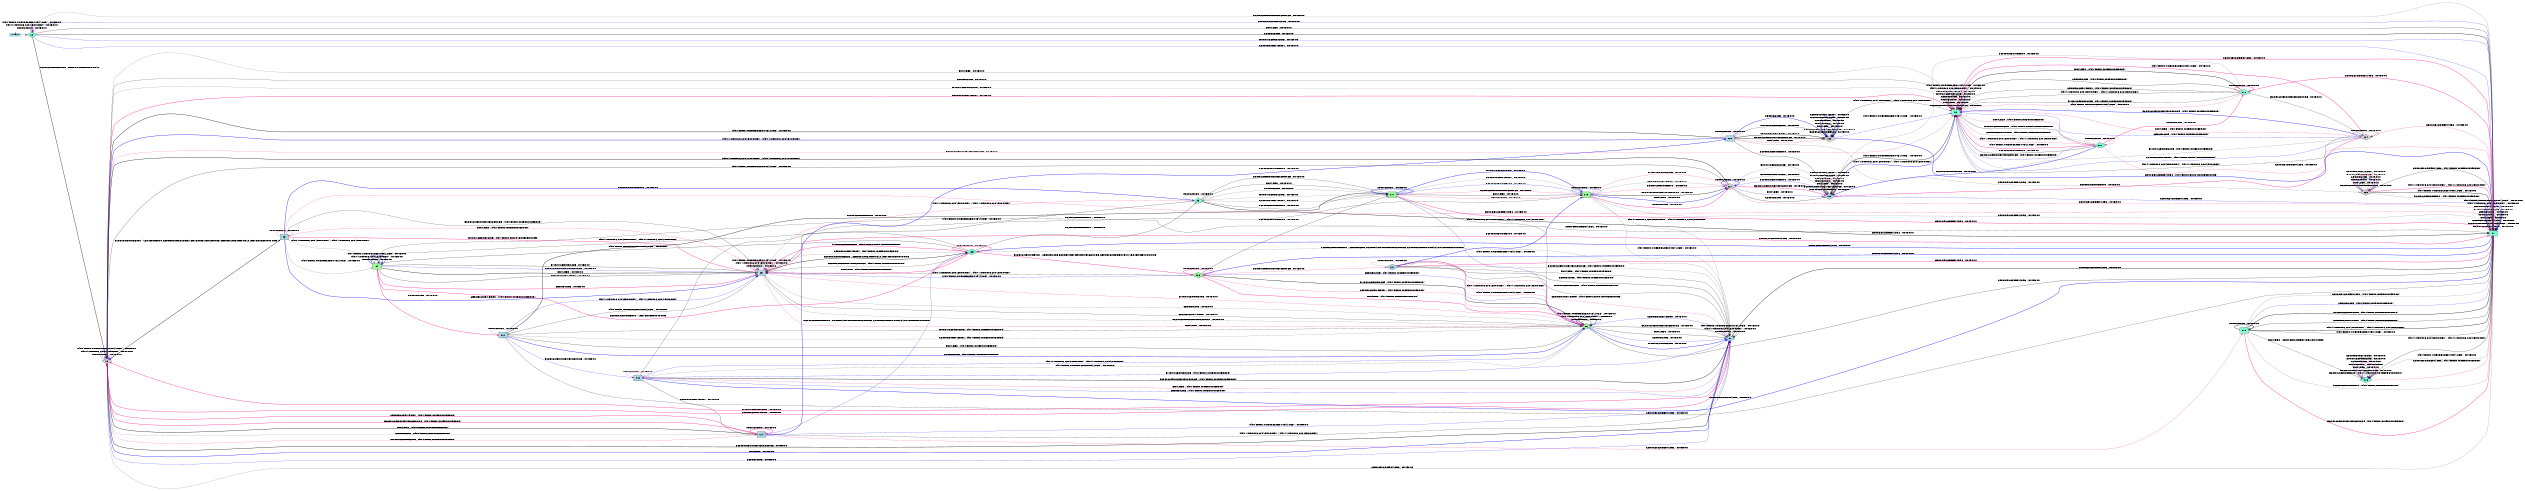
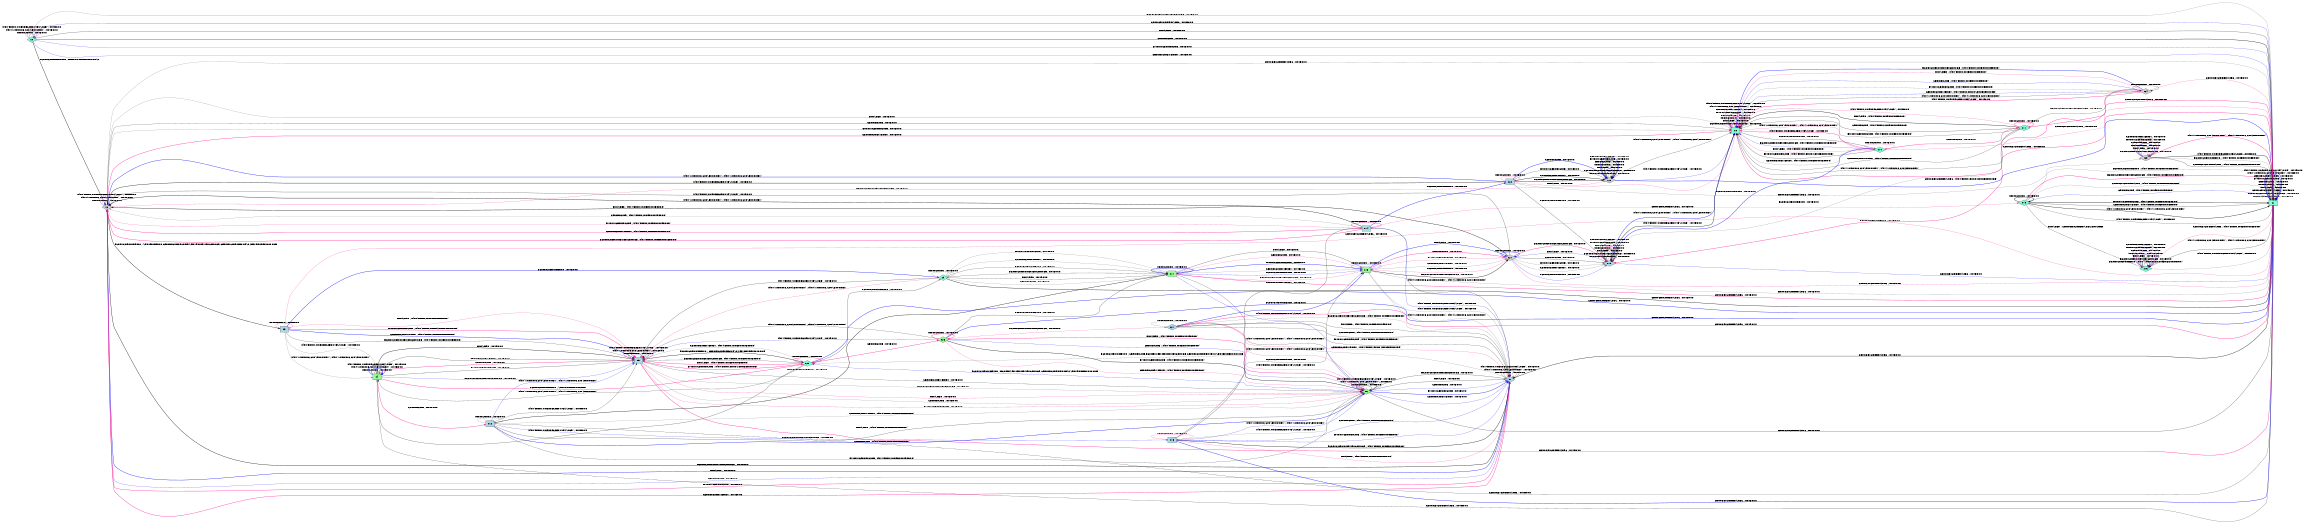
(15, 35) -> none
(1085, 255) -> (882, 344)
(2244, 330) -> (2024, 203)
(896, 369) -> (1088, 376)
